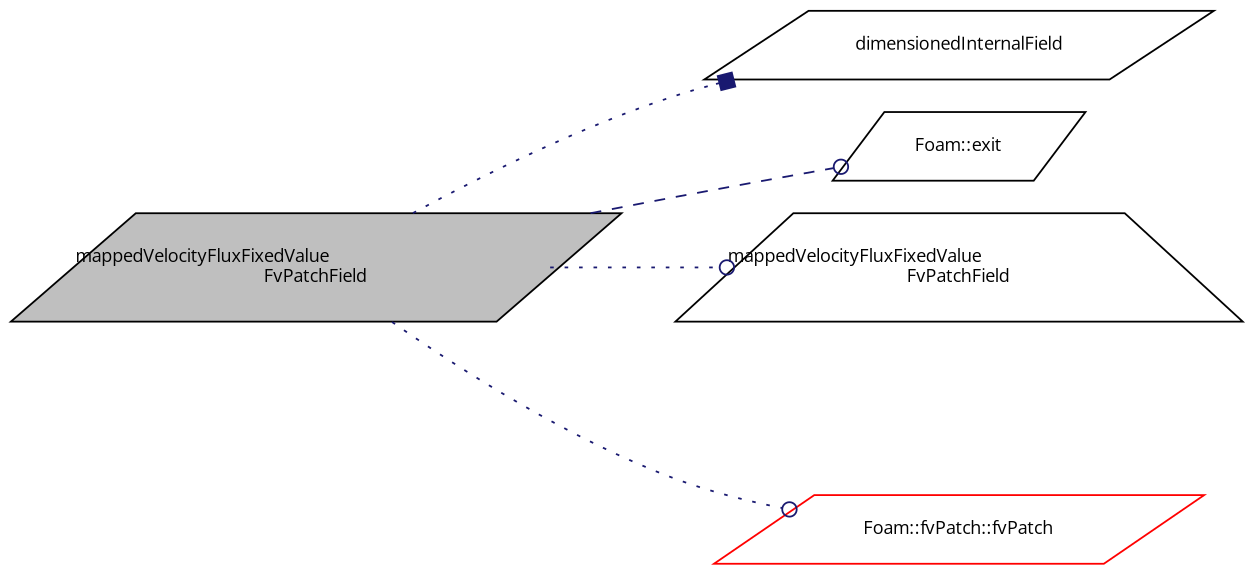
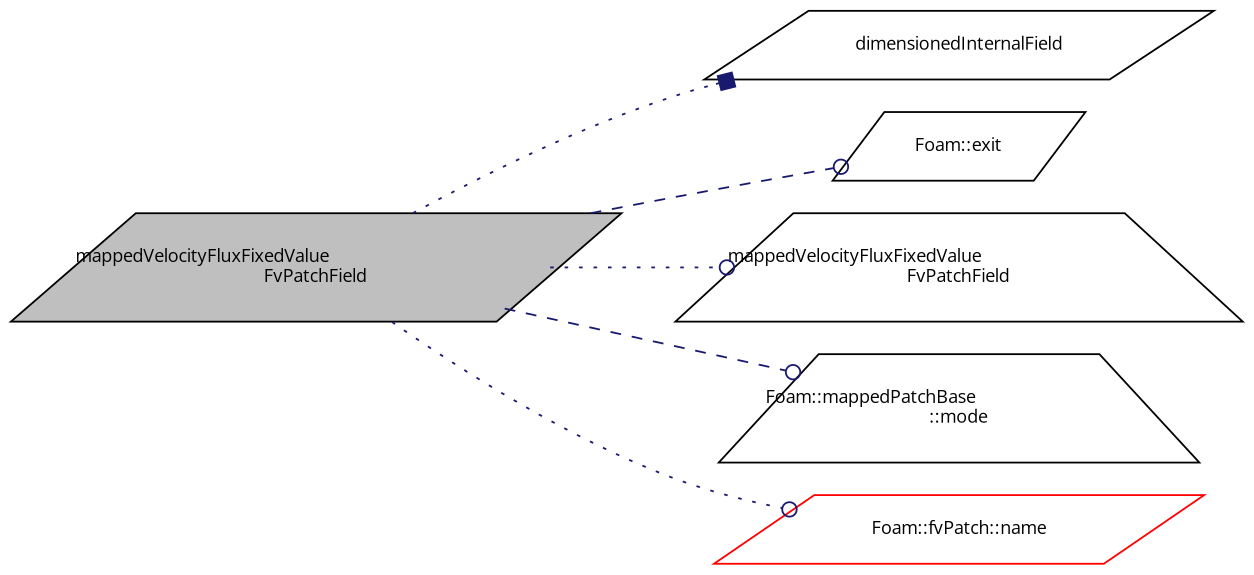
none -> (959, 408)
(959, 529) -> (959, 529)
